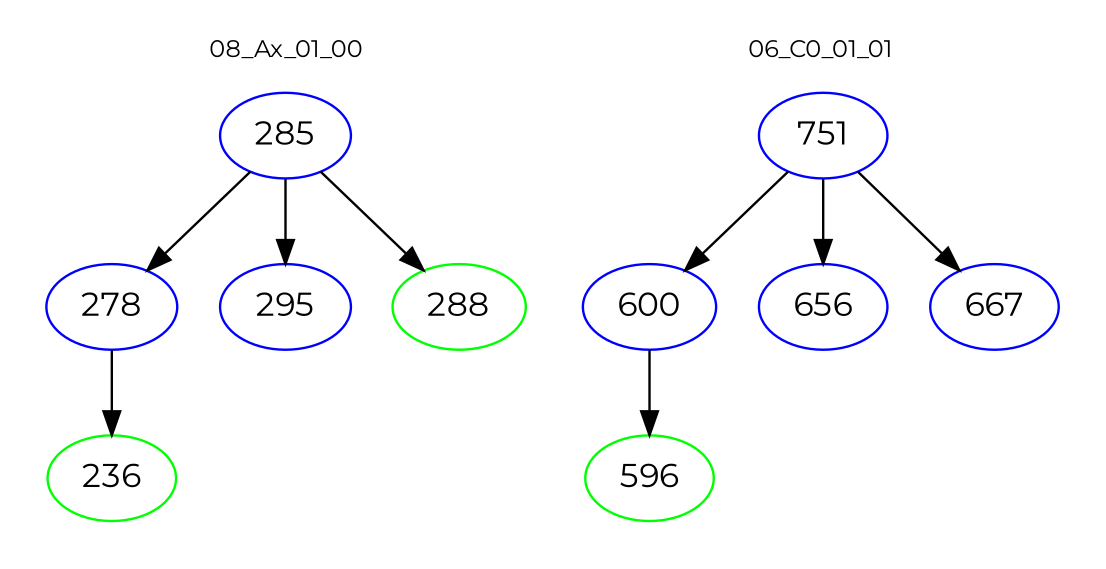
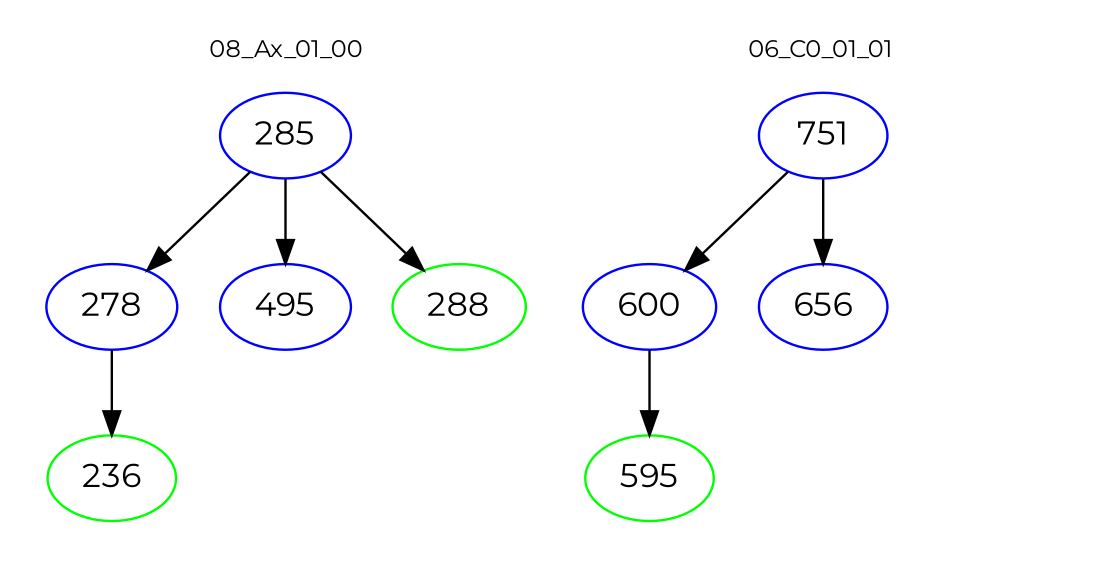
(286, 307) -> (286, 307)
(994, 307) -> none
(650, 478) -> (650, 478)
